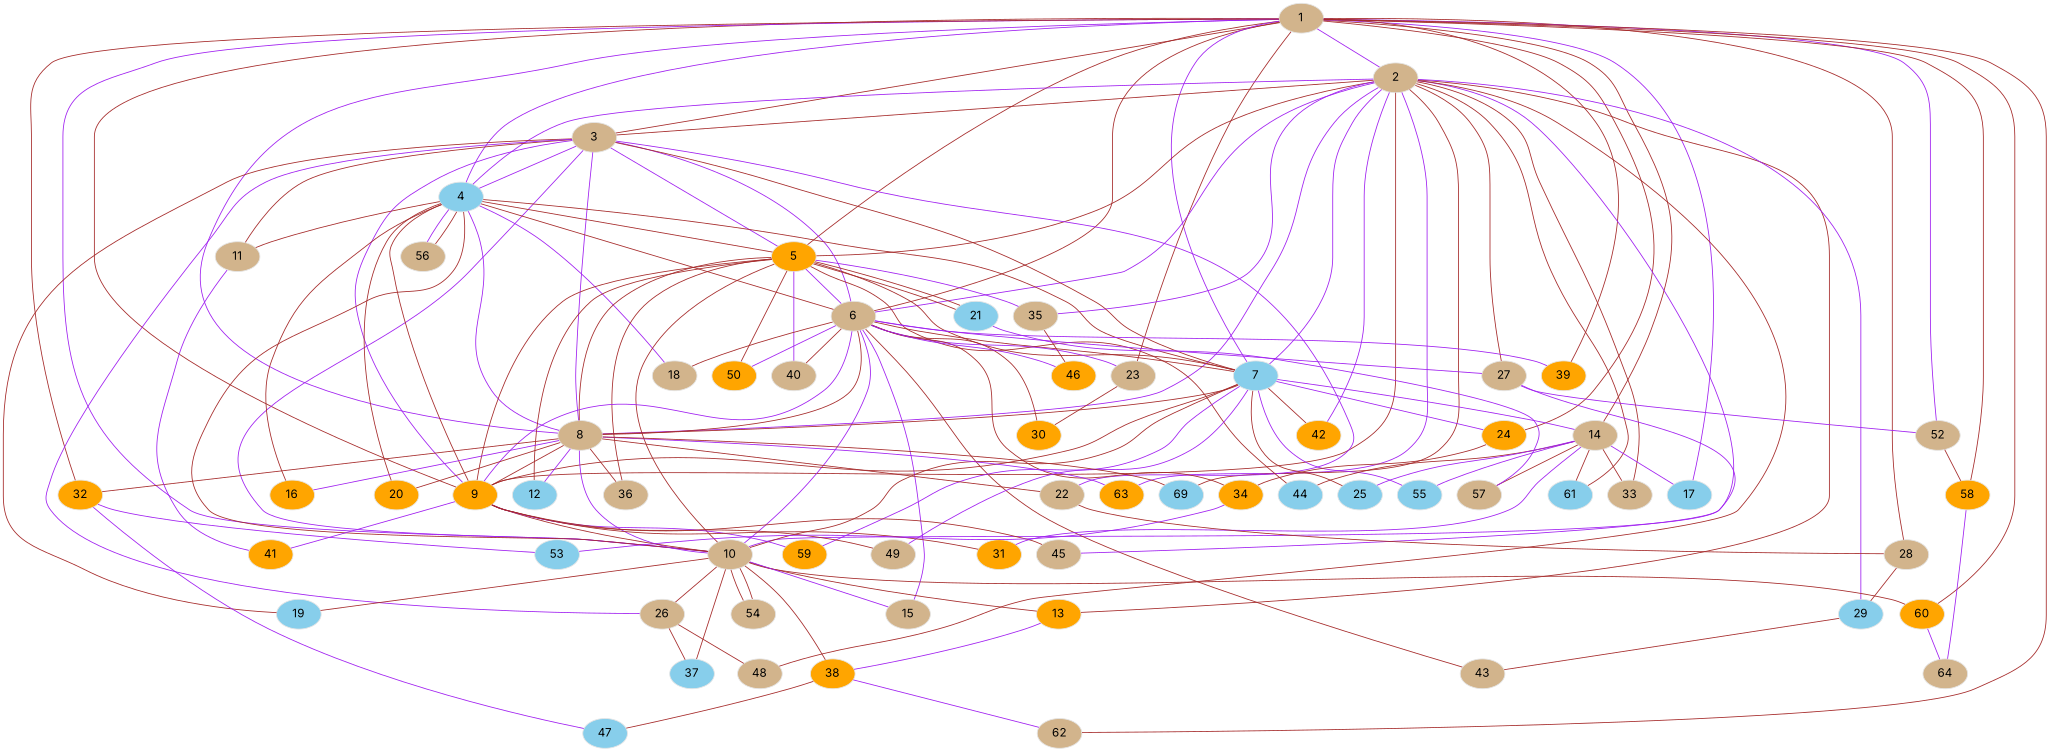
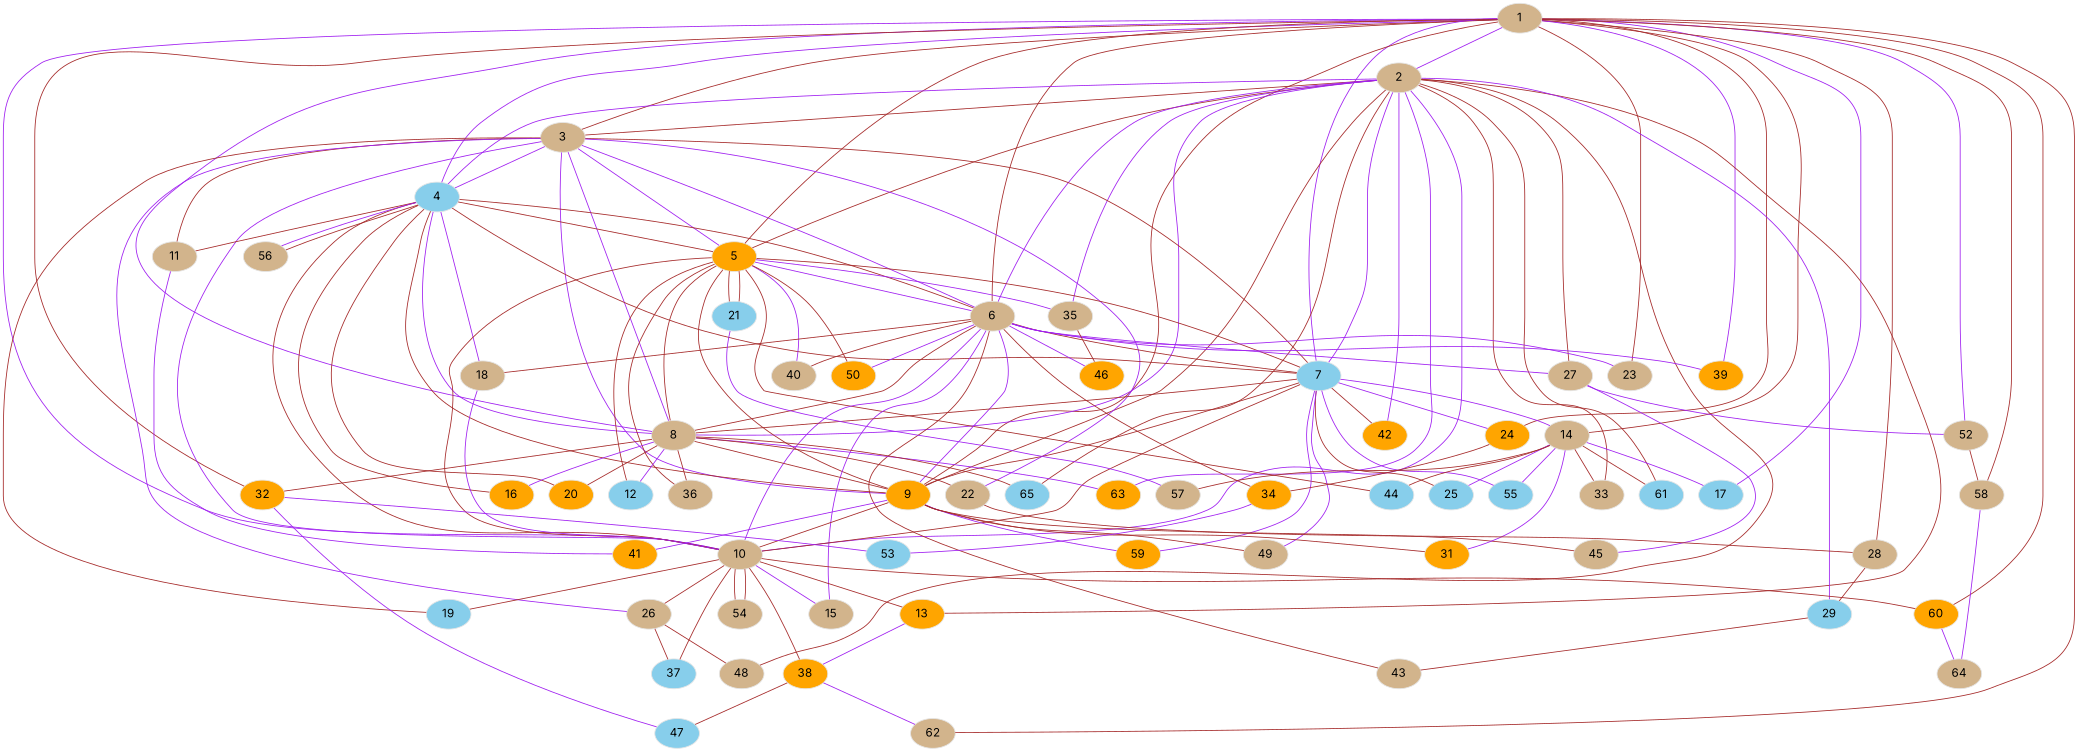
(1589, 115) -> (1733, 127)
(1039, 435) -> none
(1181, 495) -> (1027, 495)
(1968, 495) -> (1982, 495)
(608, 521) -> (501, 522)
